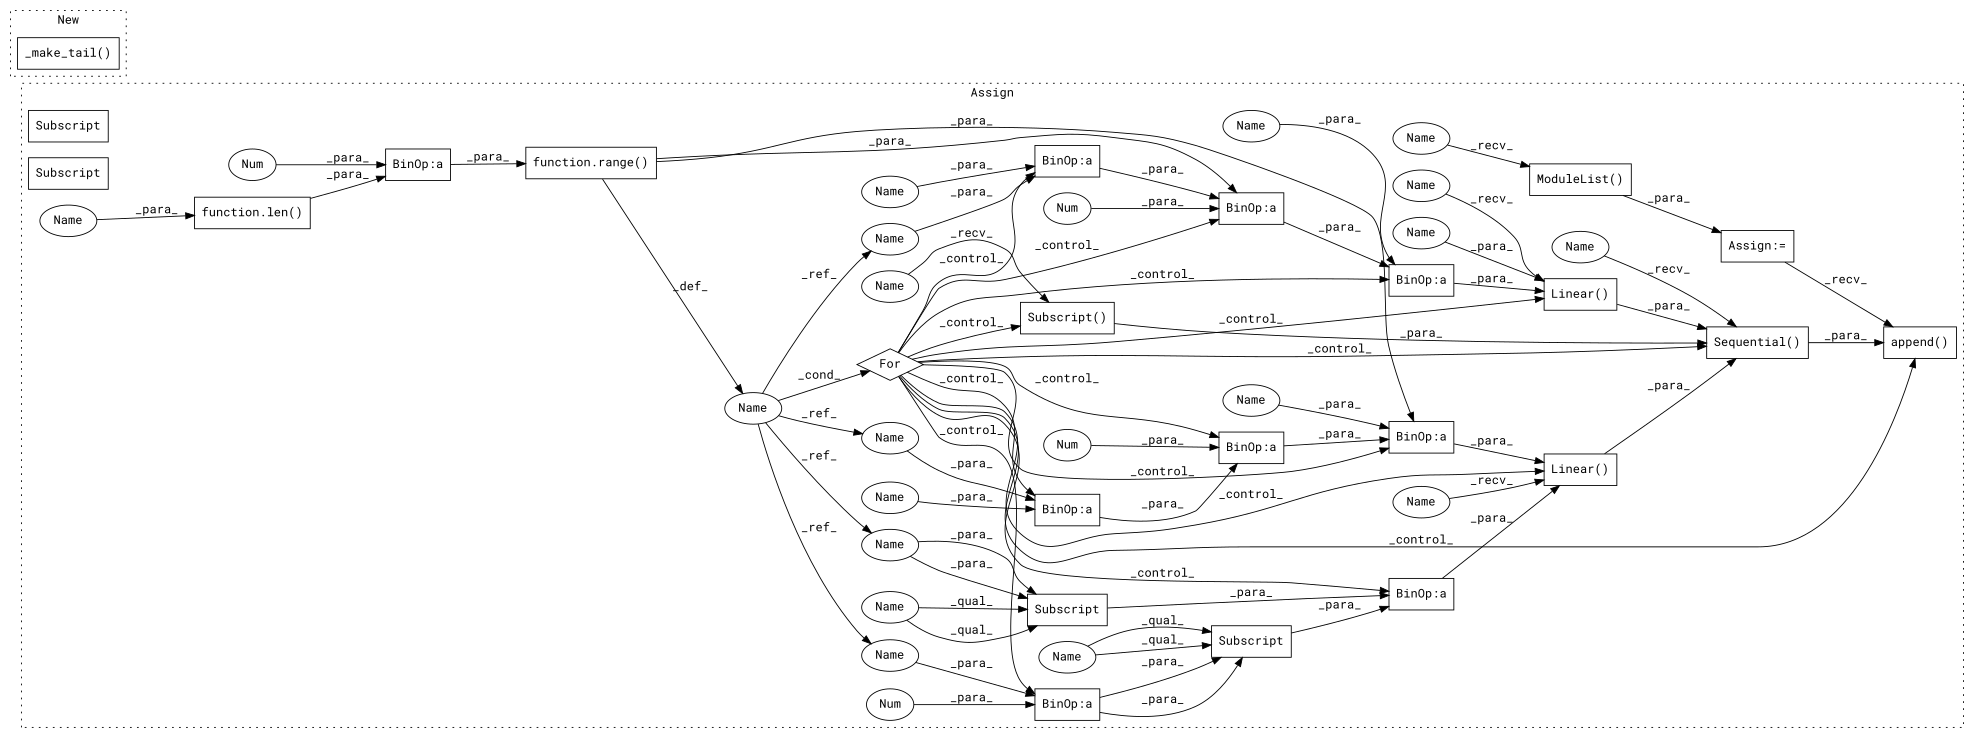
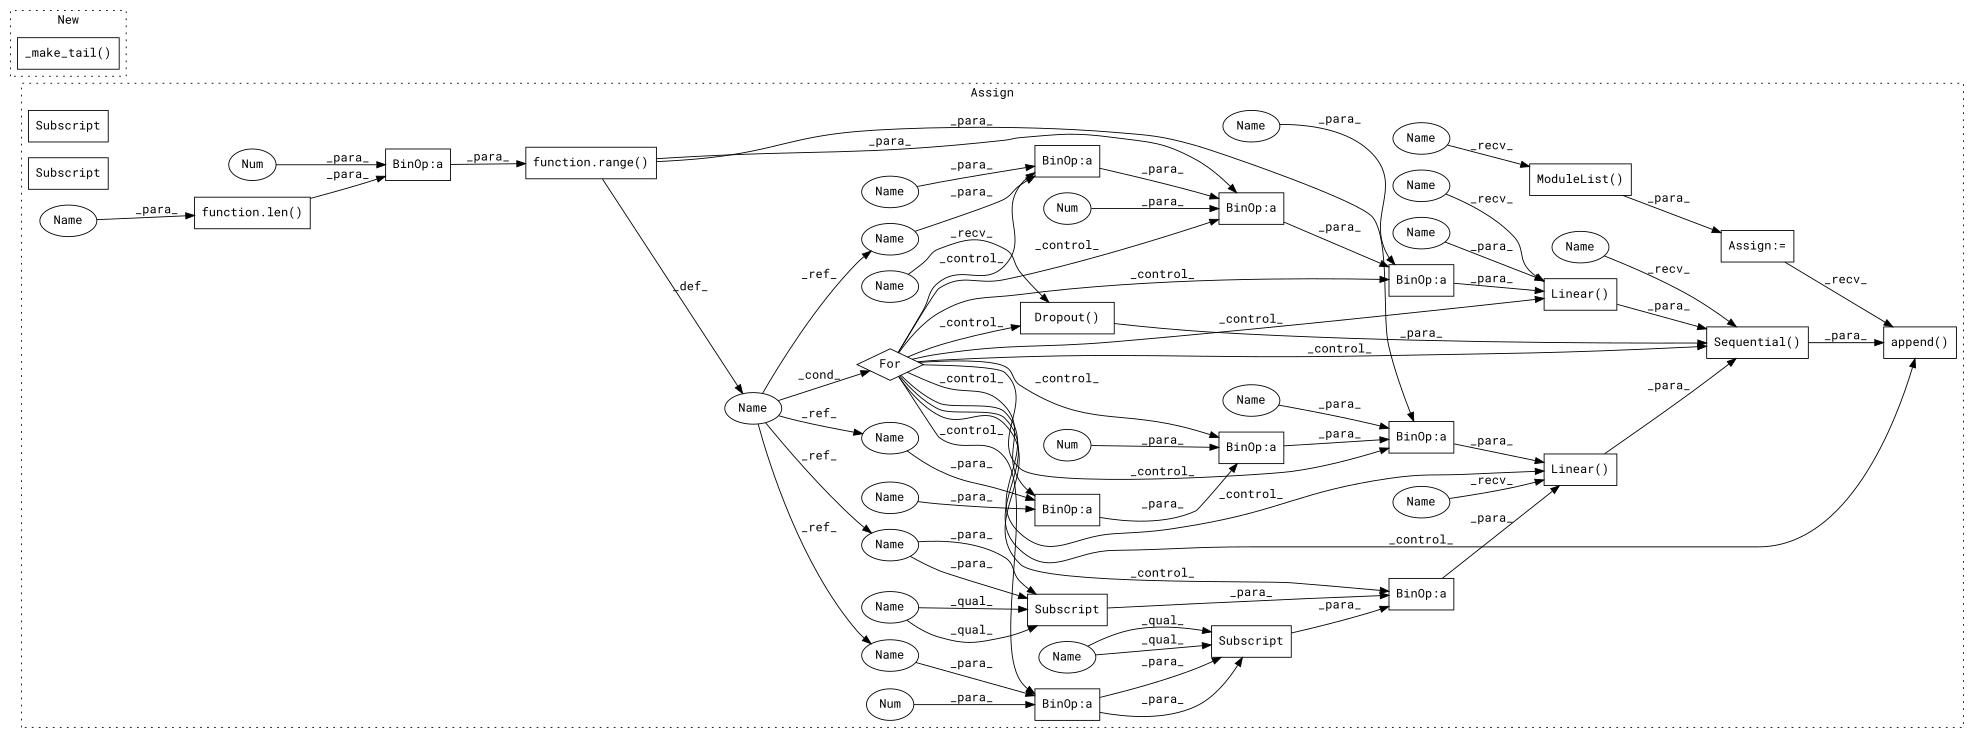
(1067, 318) -> (1067, 318)
